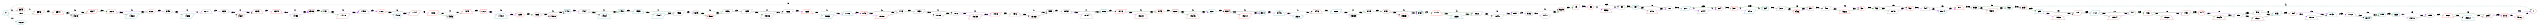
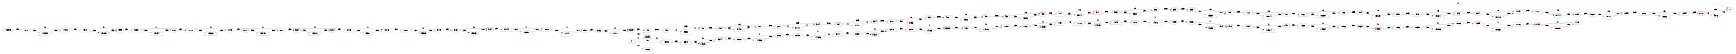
(919, 11) -> none
(2247, 17) -> (1427, 15)
